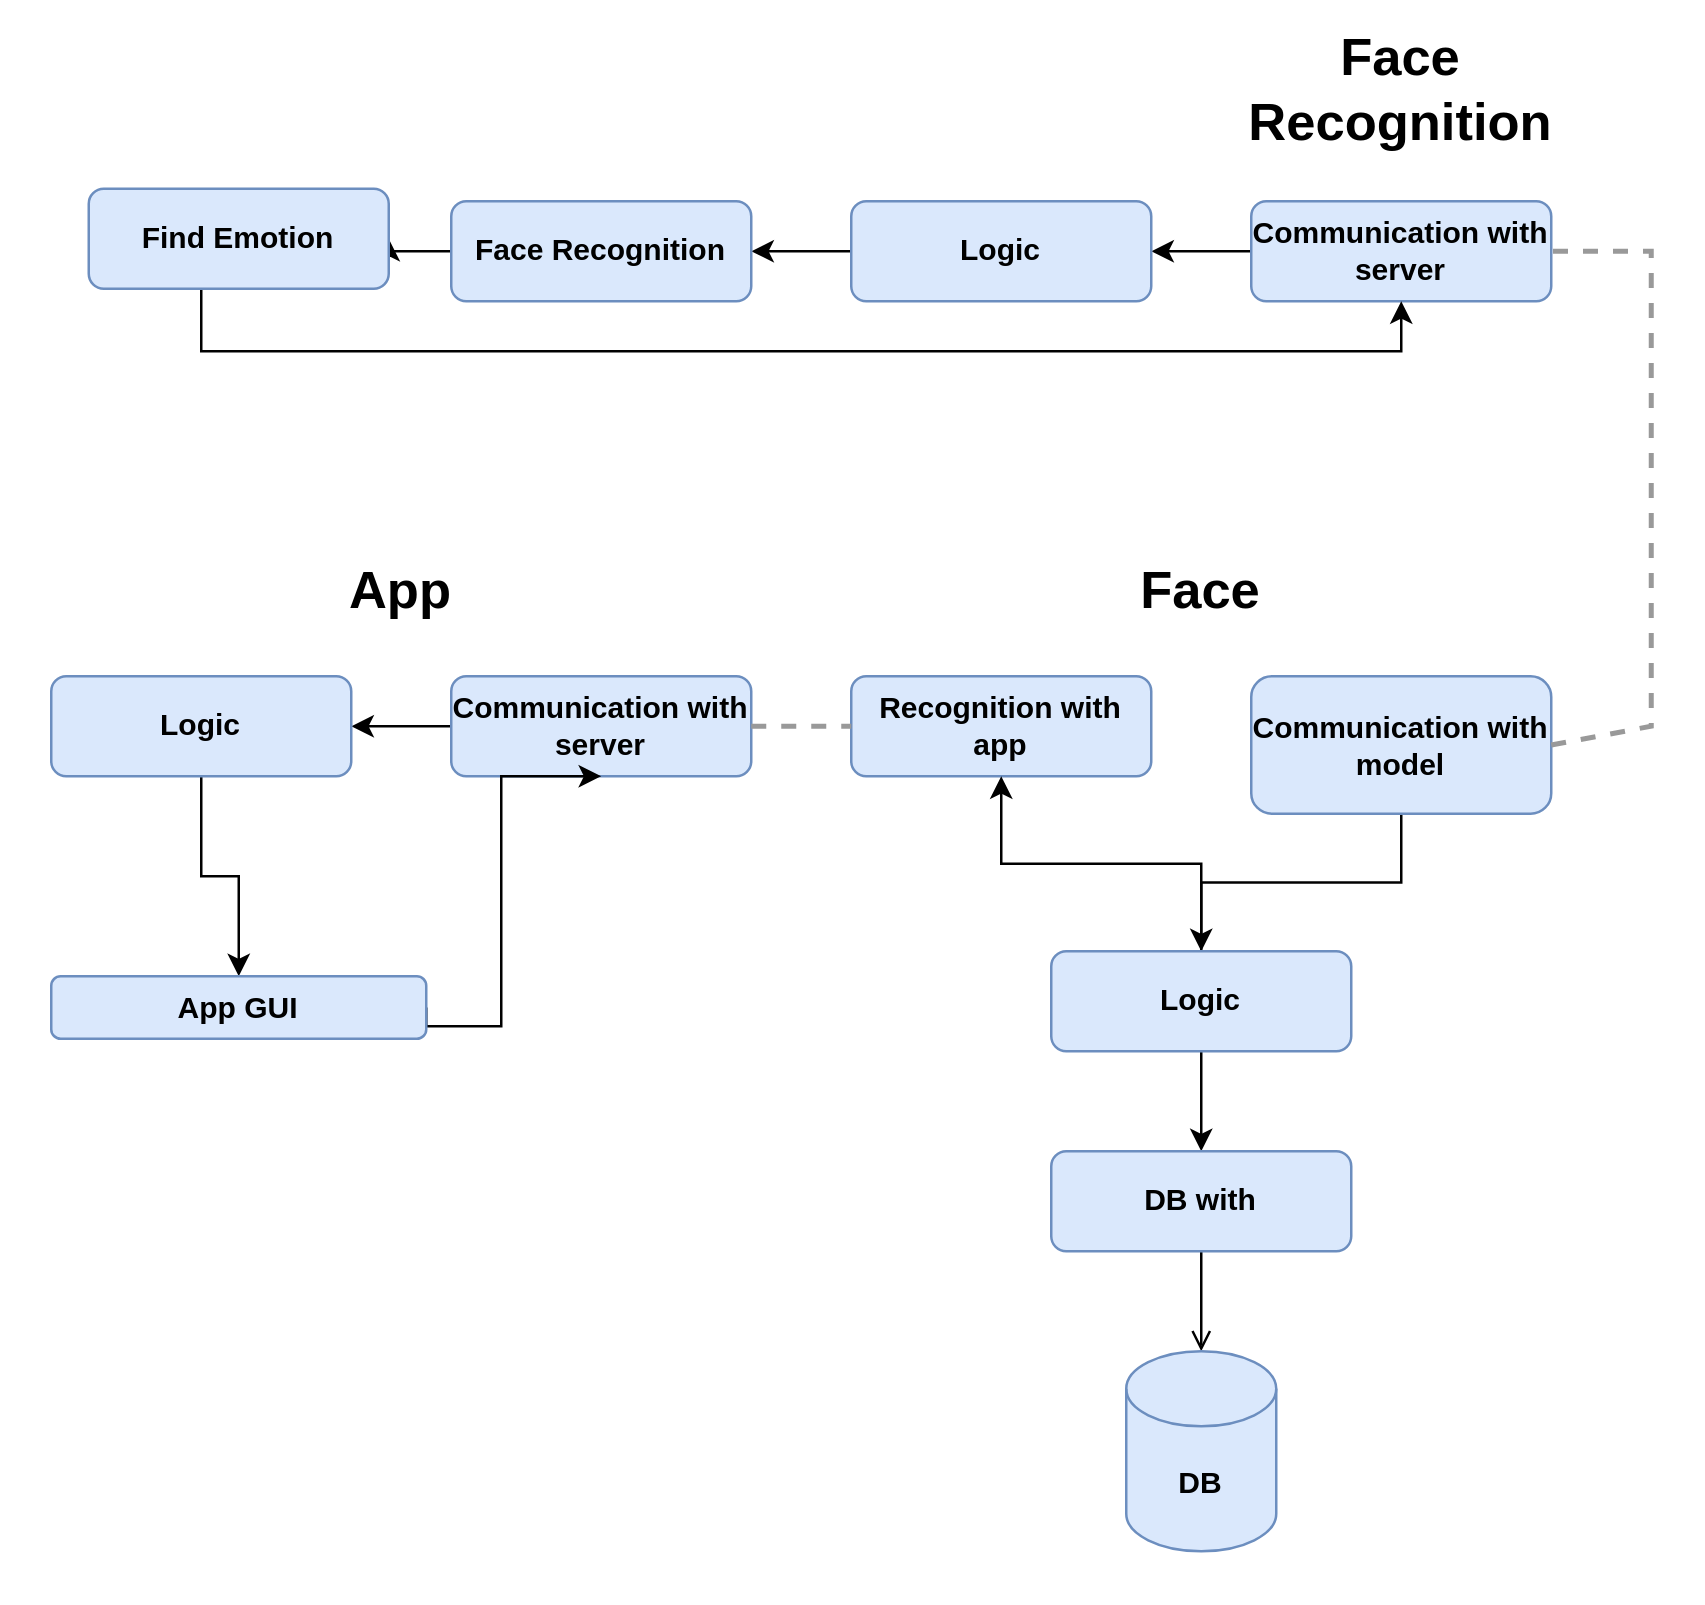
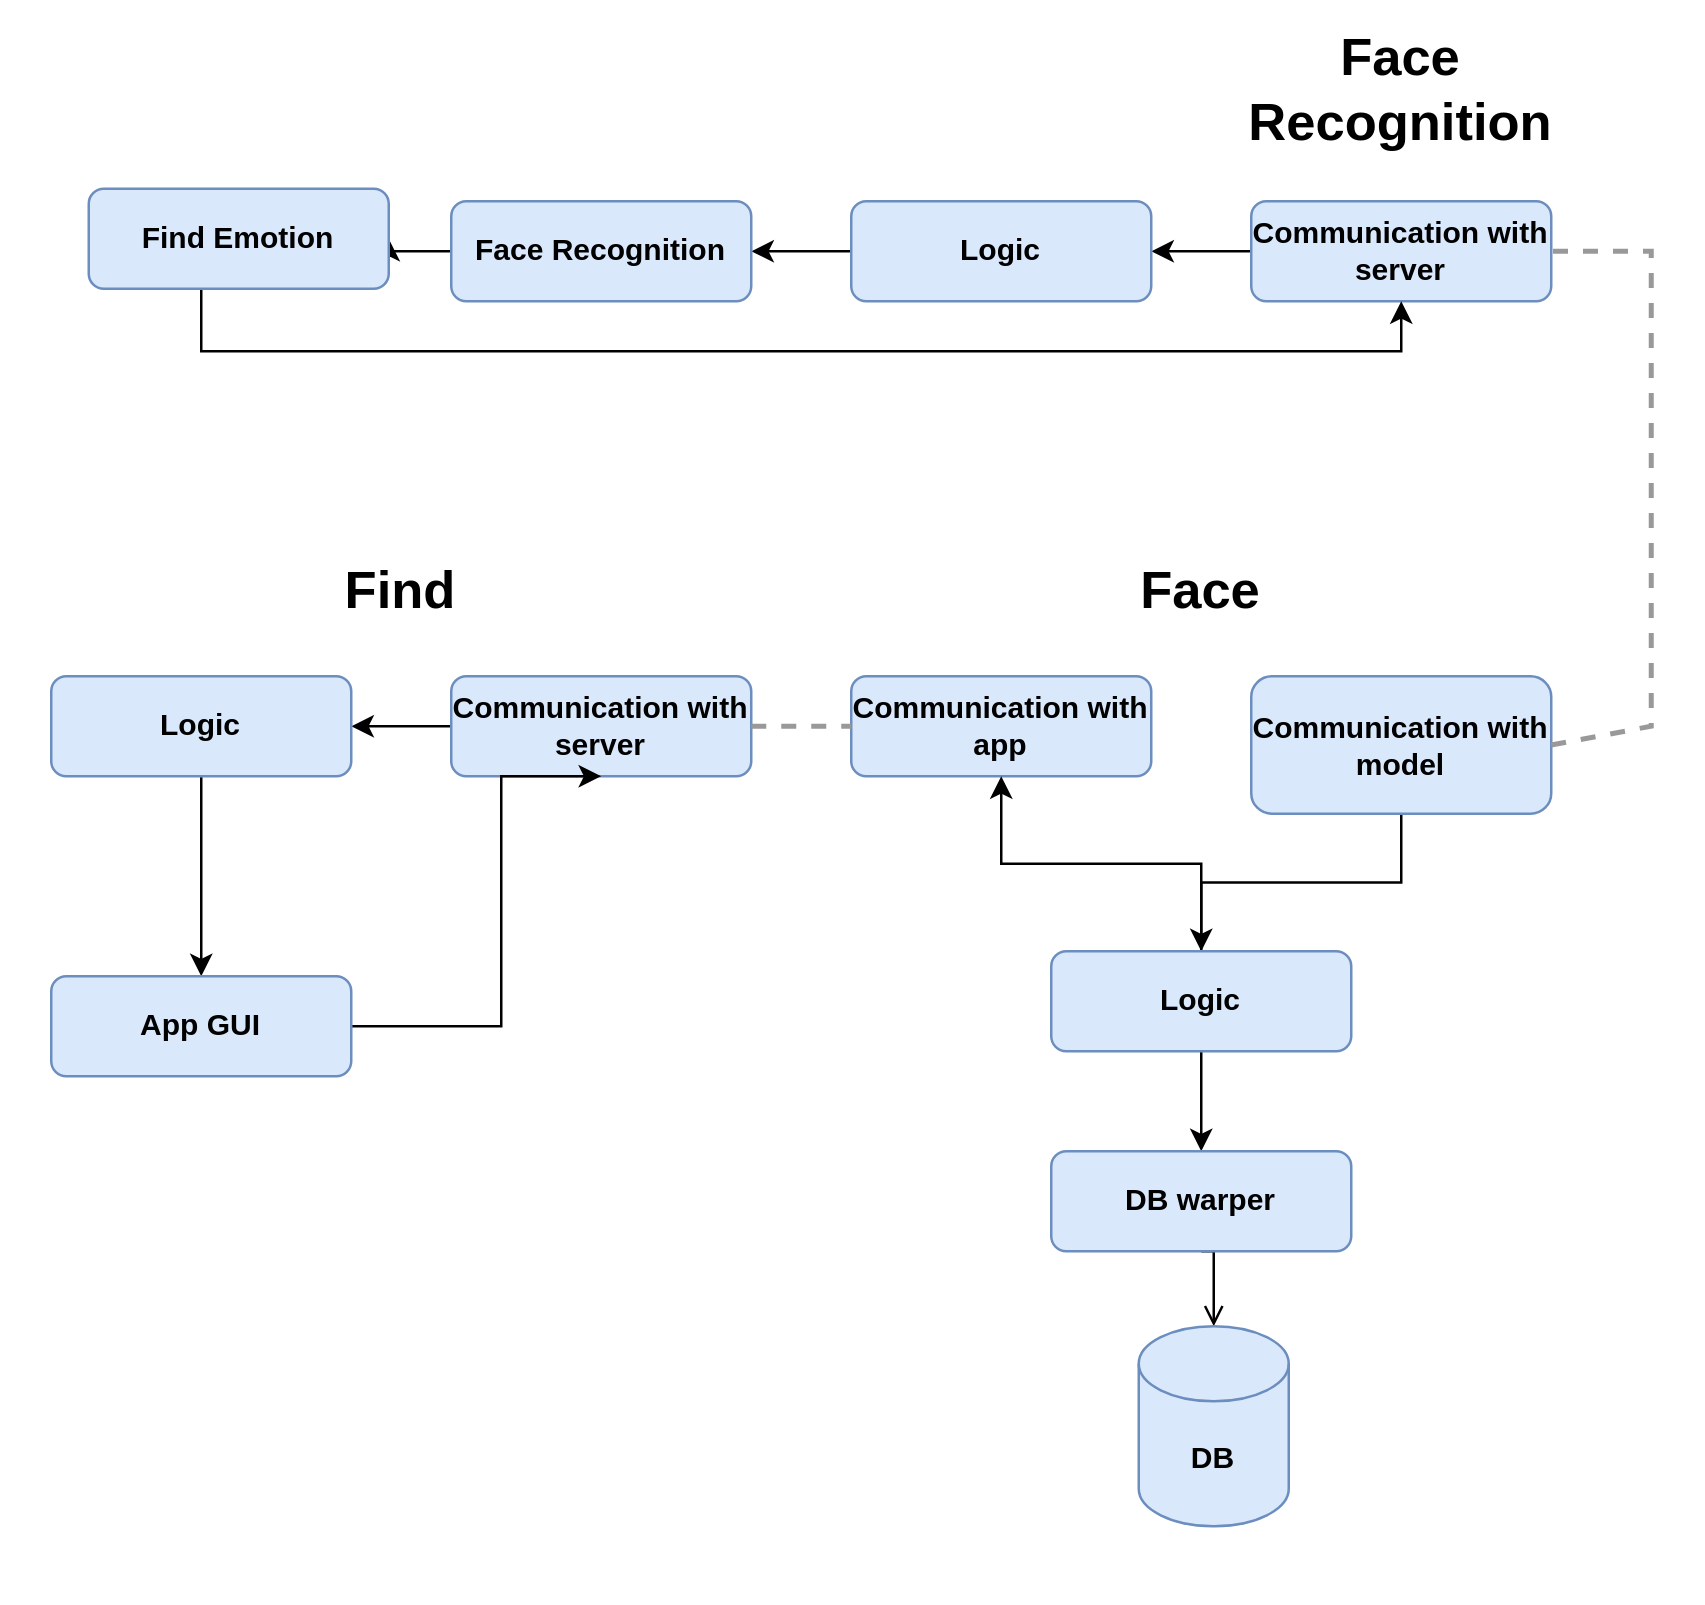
(401, 589) -> (401, 589)
(1001, 726) -> (1001, 726)
(239, 1008) -> (201, 1026)
(1201, 1201) -> (1201, 1201)
(1201, 1451) -> (1214, 1426)
